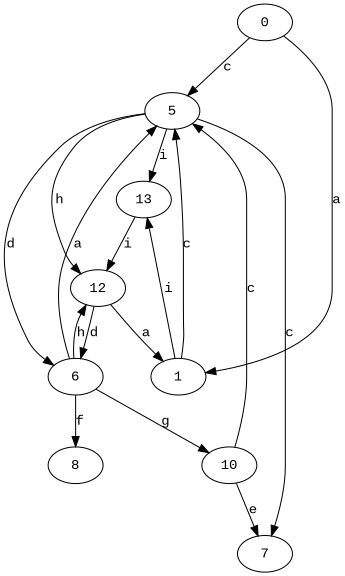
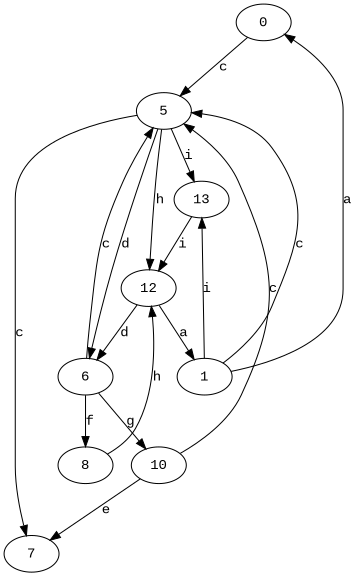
(332, 231) -> (343, 230)
(78, 244) -> (106, 244)
(74, 336) -> (149, 393)
